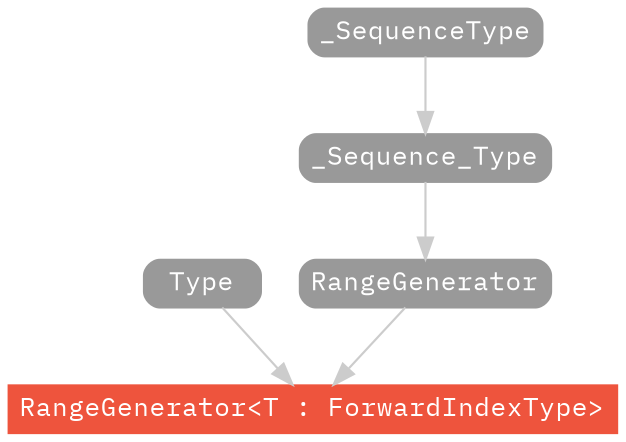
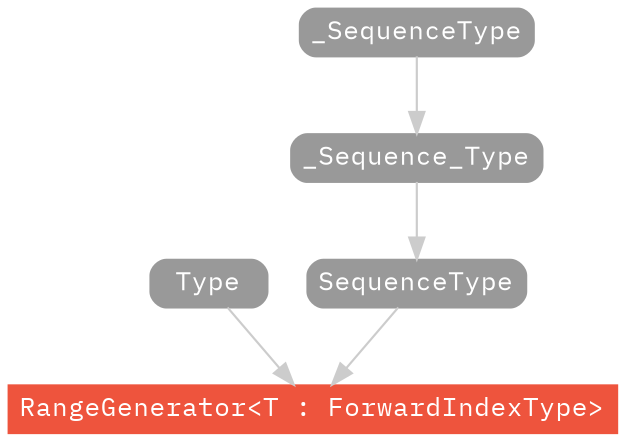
(425, 284) -> (417, 284)
